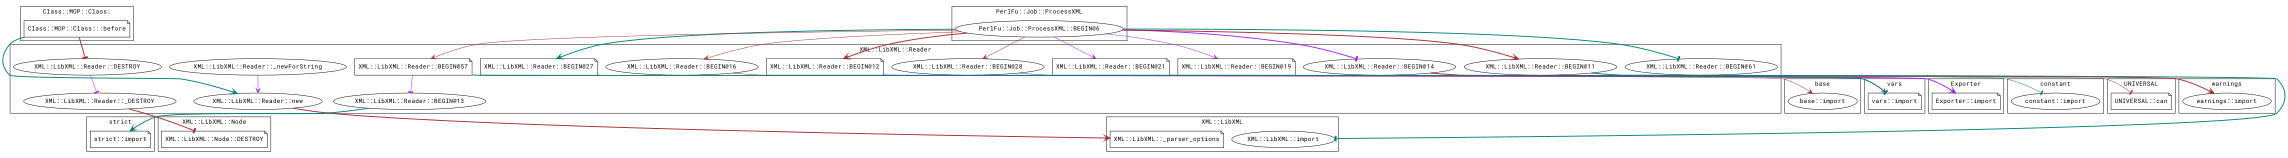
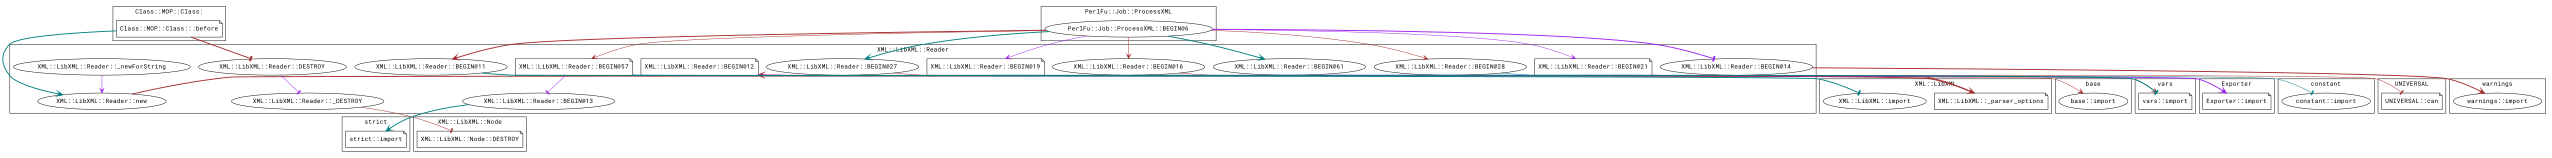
(1401, 32) -> (1221, 47)
(907, 41) -> (1370, 76)
(539, 67) -> (843, 67)
(165, 120) -> (422, 120)
